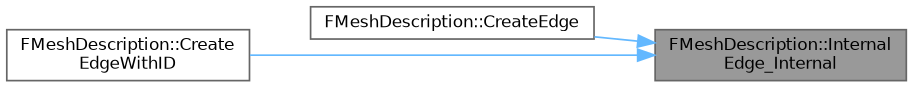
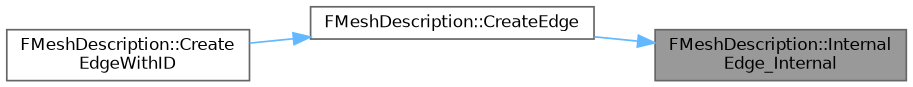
(444, 55) -> (271, 41)
